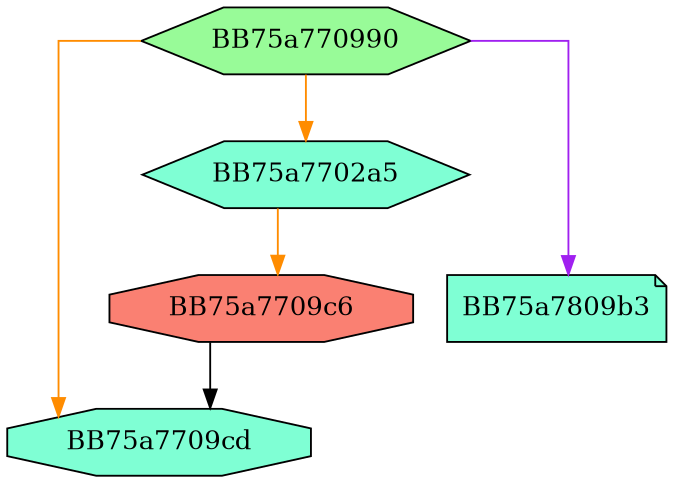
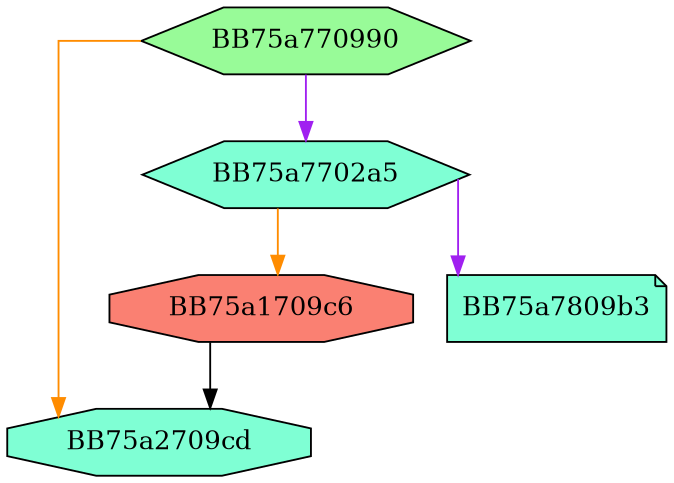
(306, 98) -> (306, 98)
(568, 100) -> (458, 218)
(261, 308) -> (261, 308)
(159, 442) -> (159, 442)
